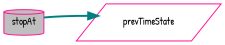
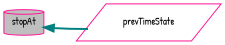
(66, 16) -> (71, 29)
